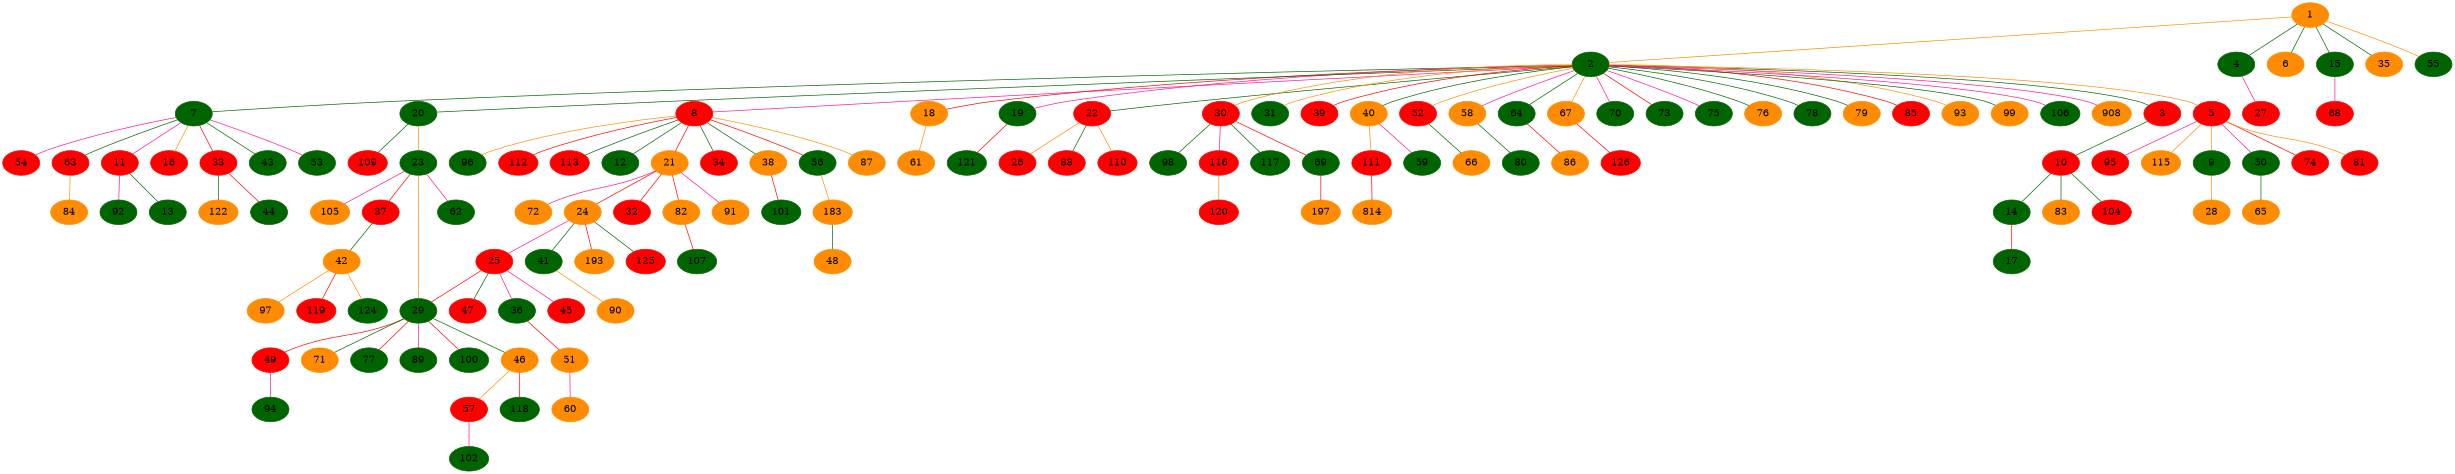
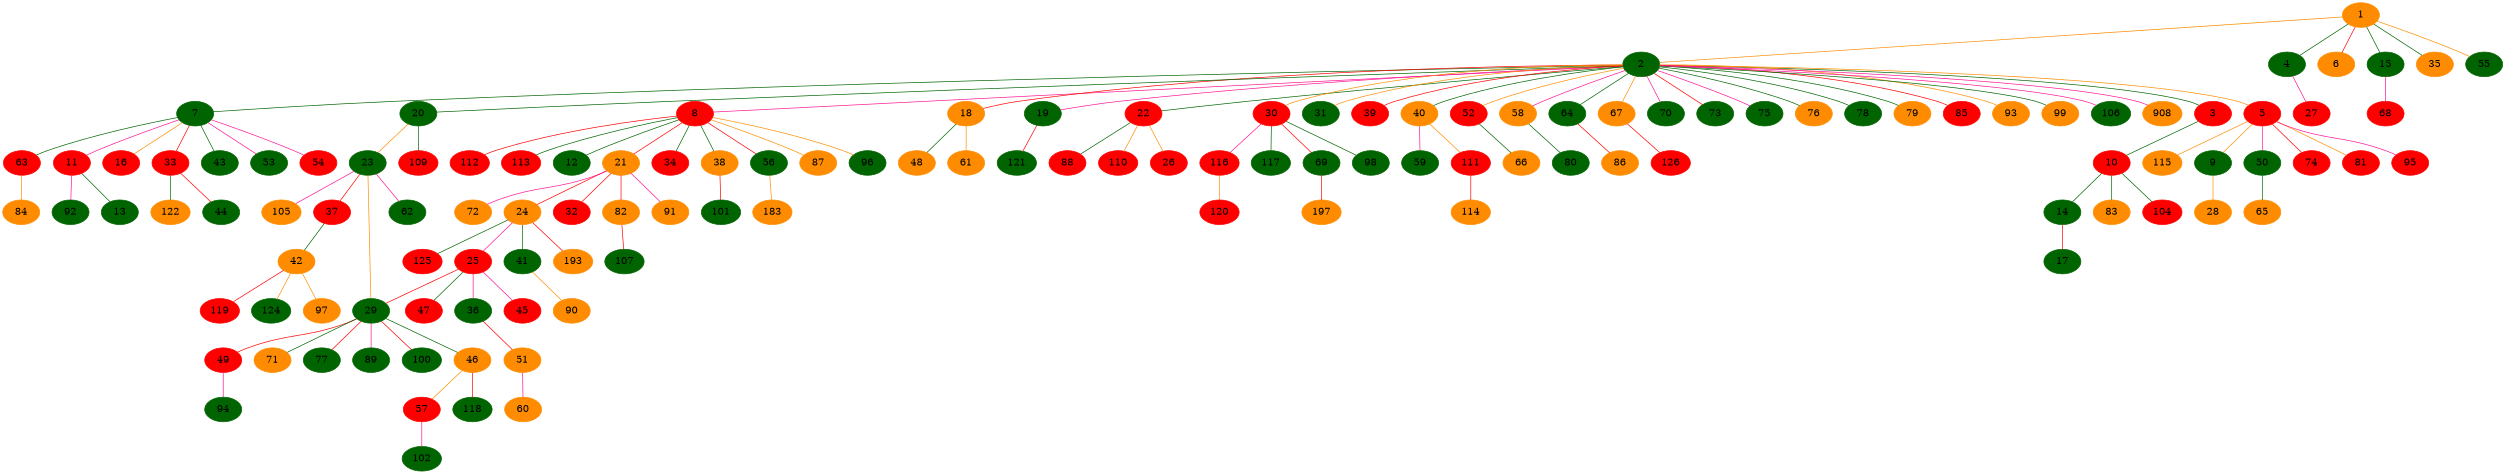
(2298, 40) -> (2349, 40)
(1372, 212) -> (1471, 212)
(833, 237) -> (942, 138)
